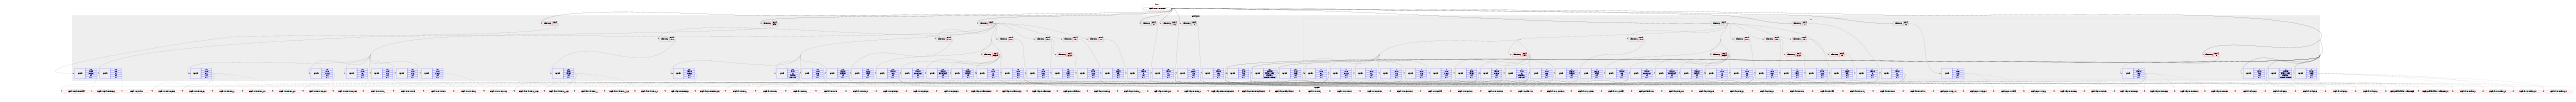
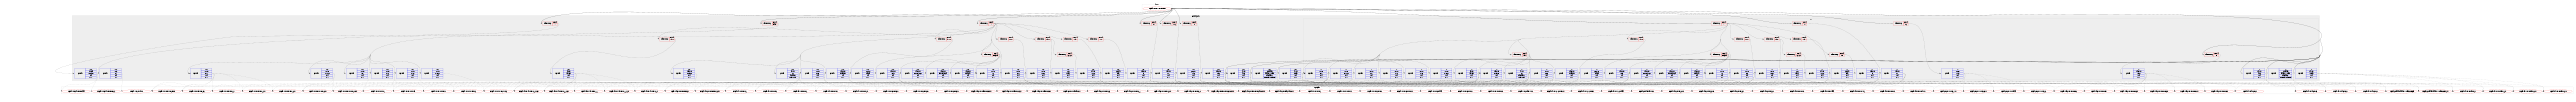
(830, 91) -> (830, 91)
(2280, 91) -> none
